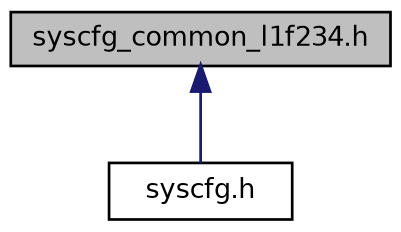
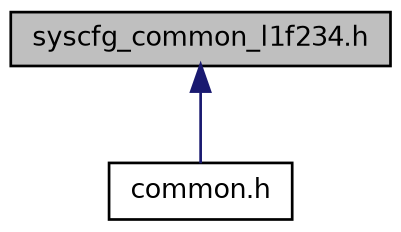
(201, 191) -> (201, 191)
